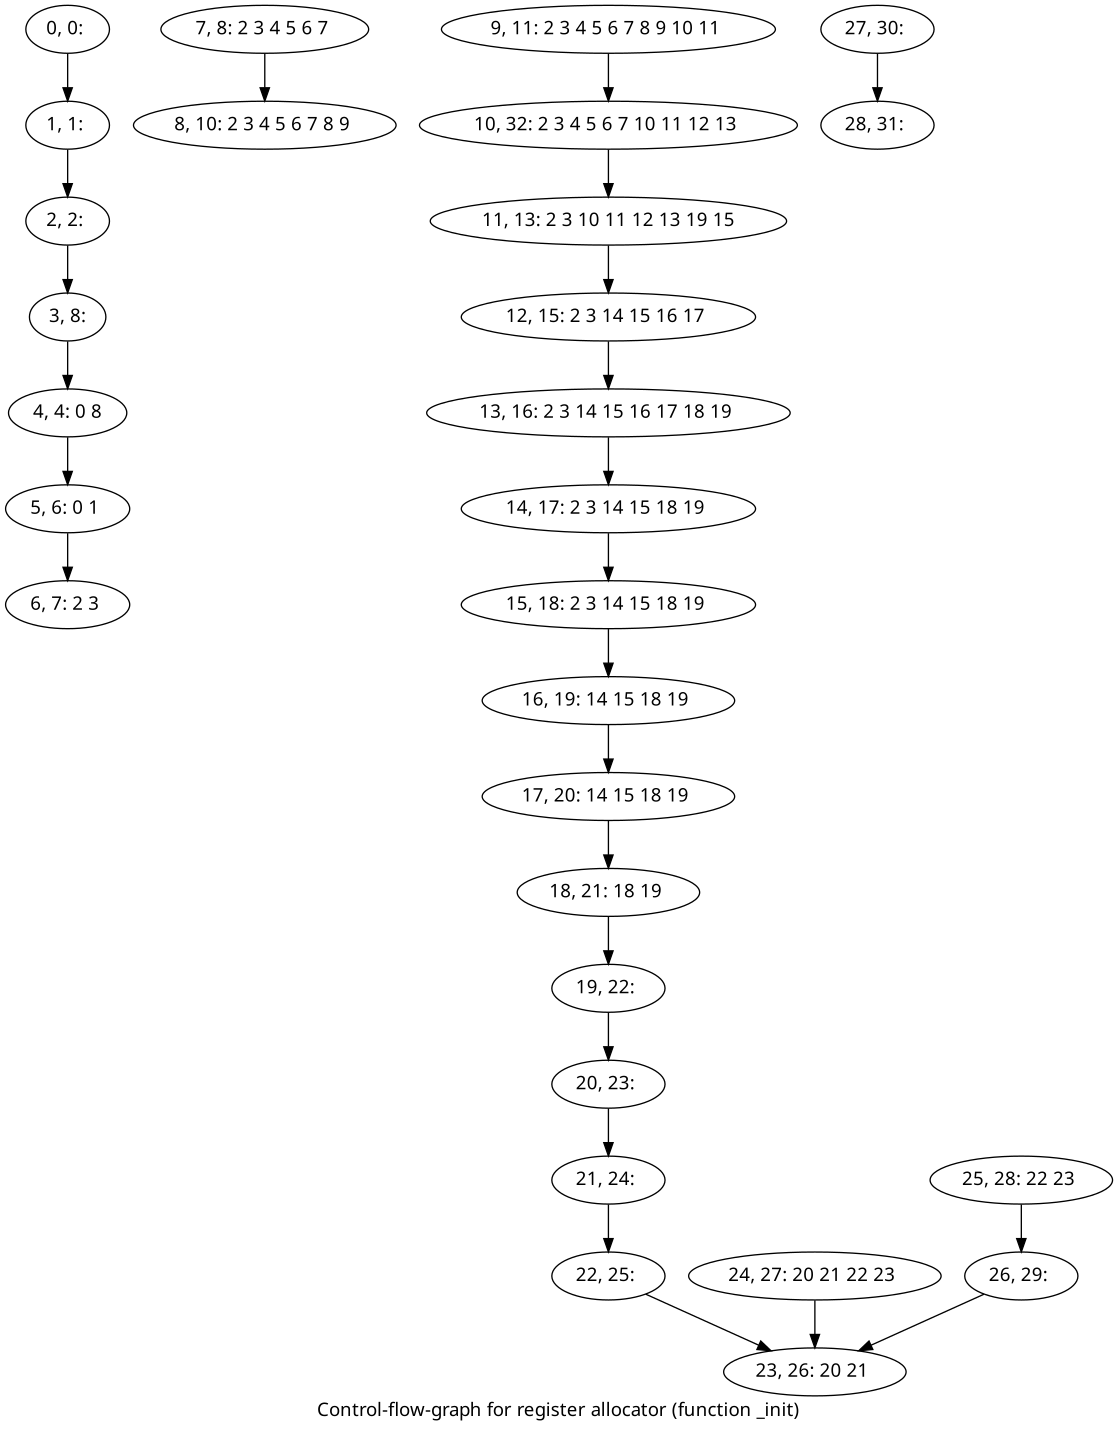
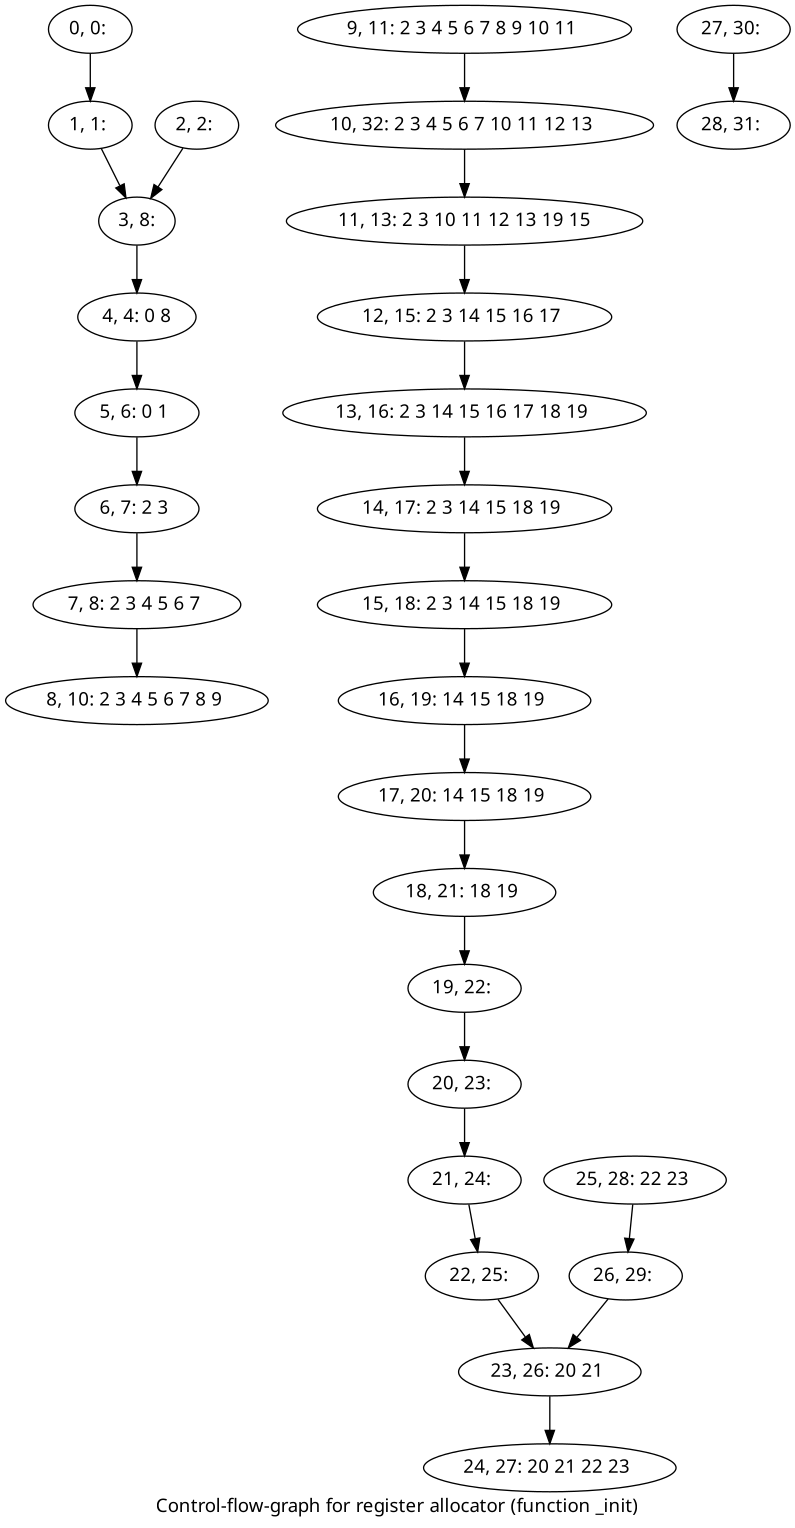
(68, 167) -> (111, 167)
none -> (137, 550)
(815, 1317) -> (550, 1413)
